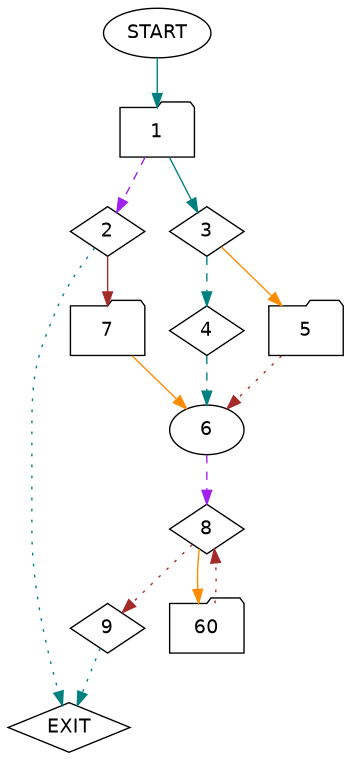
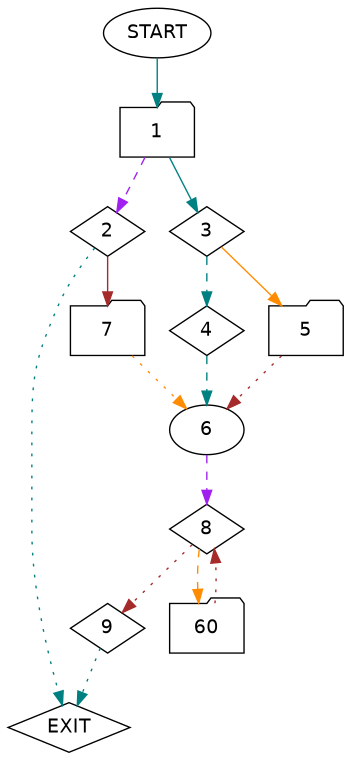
(154, 377) -> (154, 377)
(198, 569) -> (198, 569)
